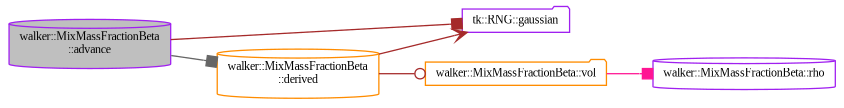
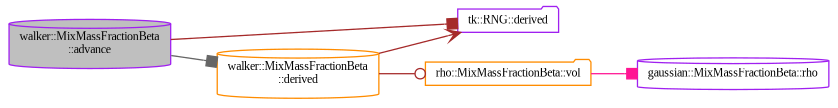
(516, 21) -> (508, 21)
(516, 74) -> (508, 74)
(744, 74) -> (733, 74)
